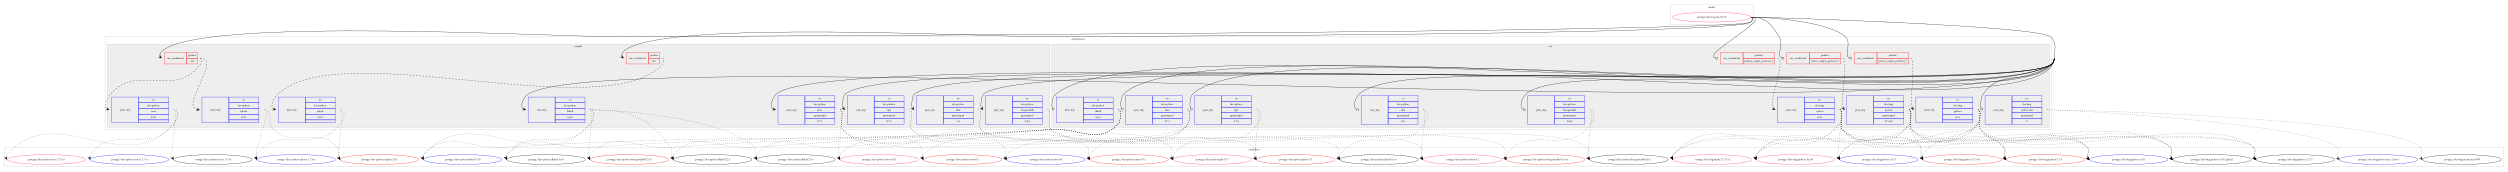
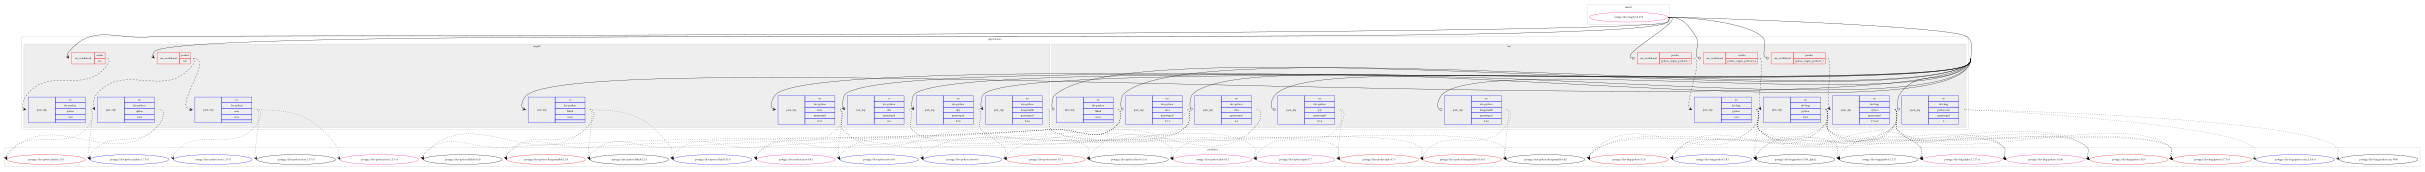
(796, 160) -> none
(963, 160) -> (879, 160)
(1879, 160) -> (2129, 160)
(2462, 160) -> (2379, 160)
